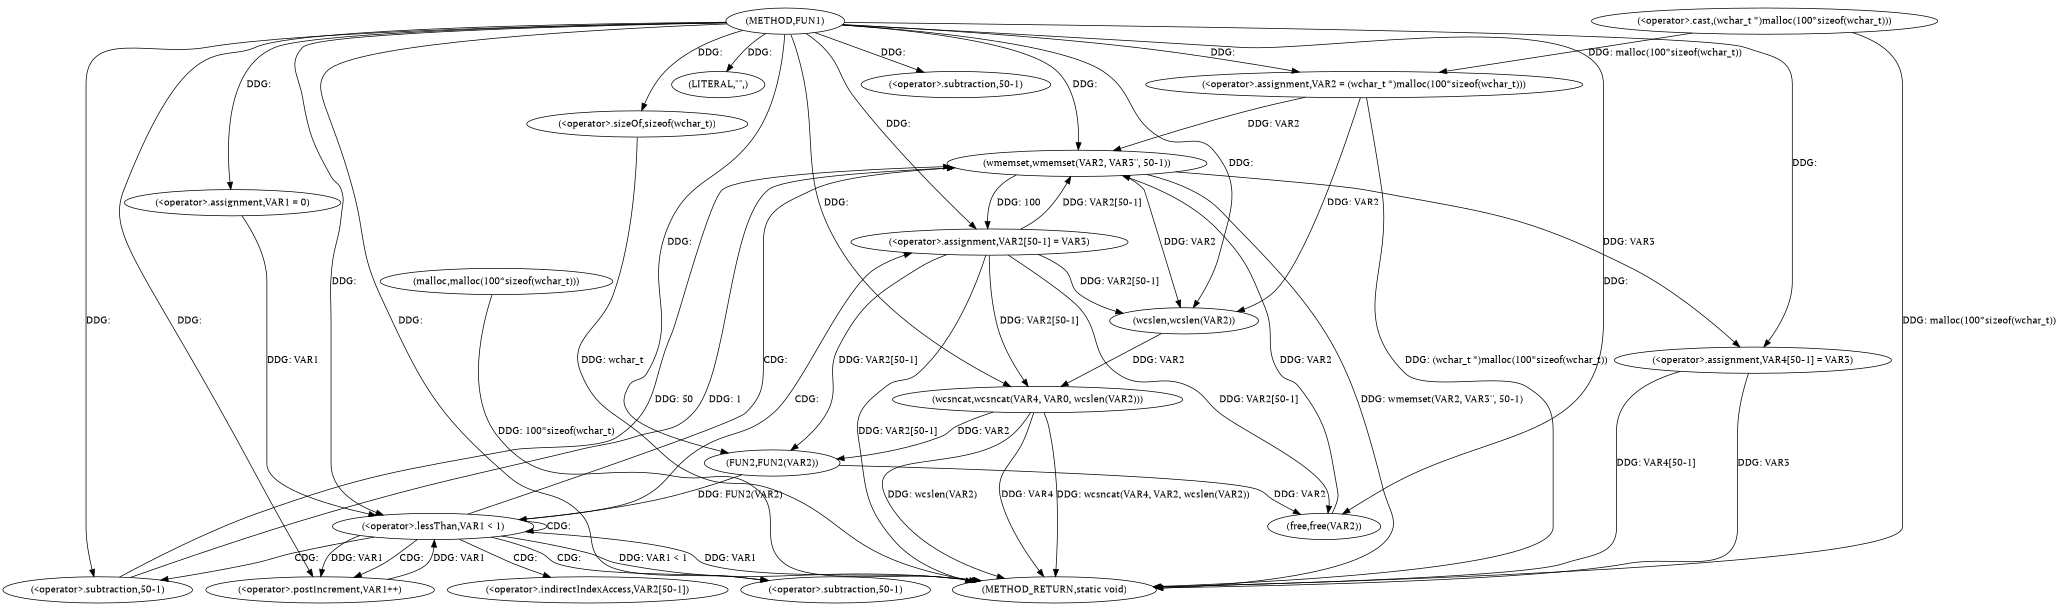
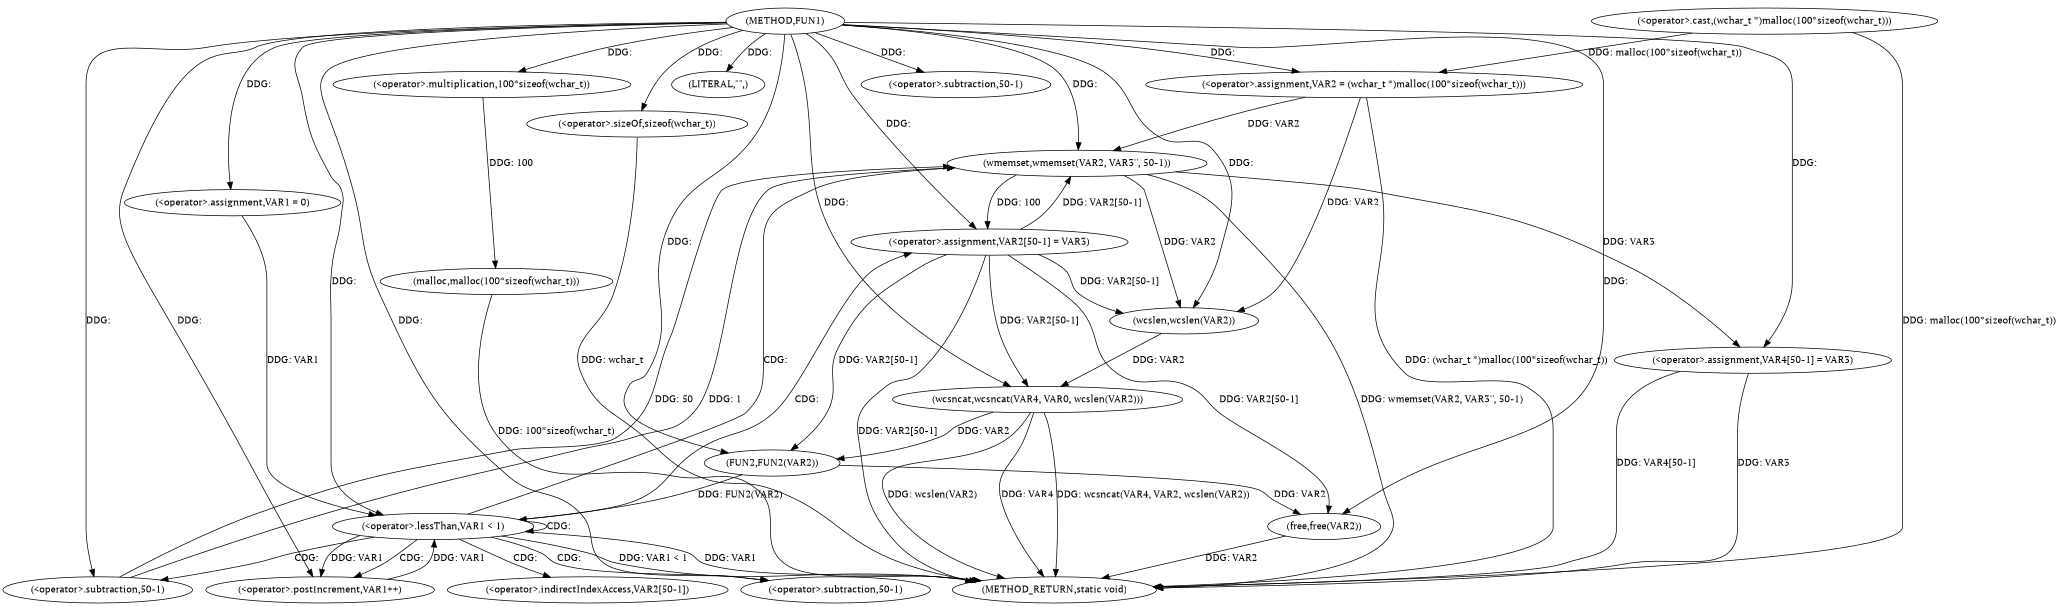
none -> (482, 85)
(1269, 324) -> (1197, 556)
